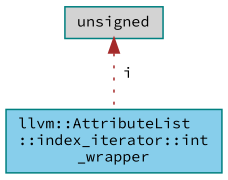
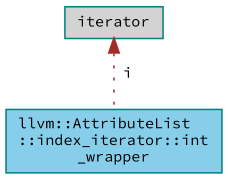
(114, 23) -> (114, 23)
